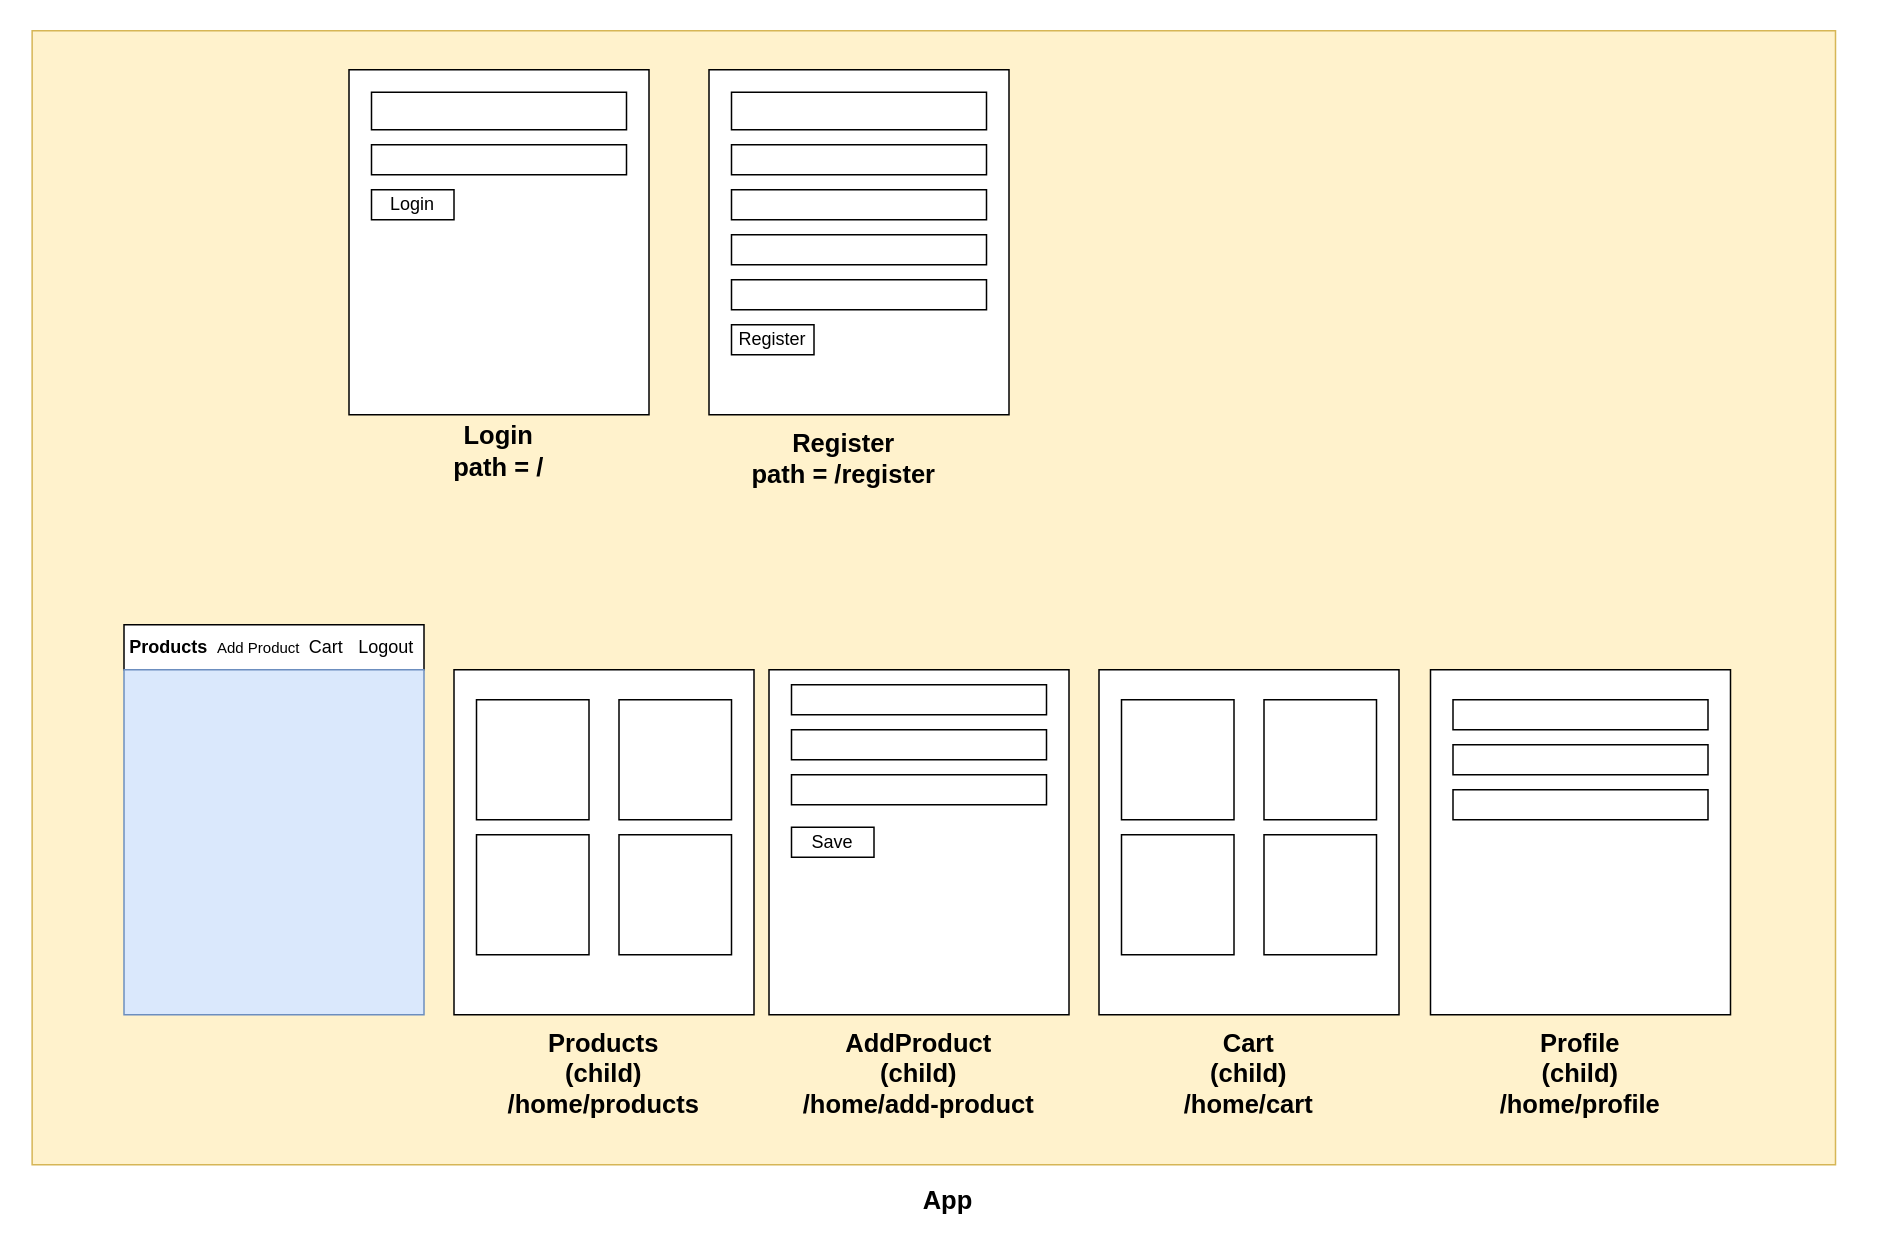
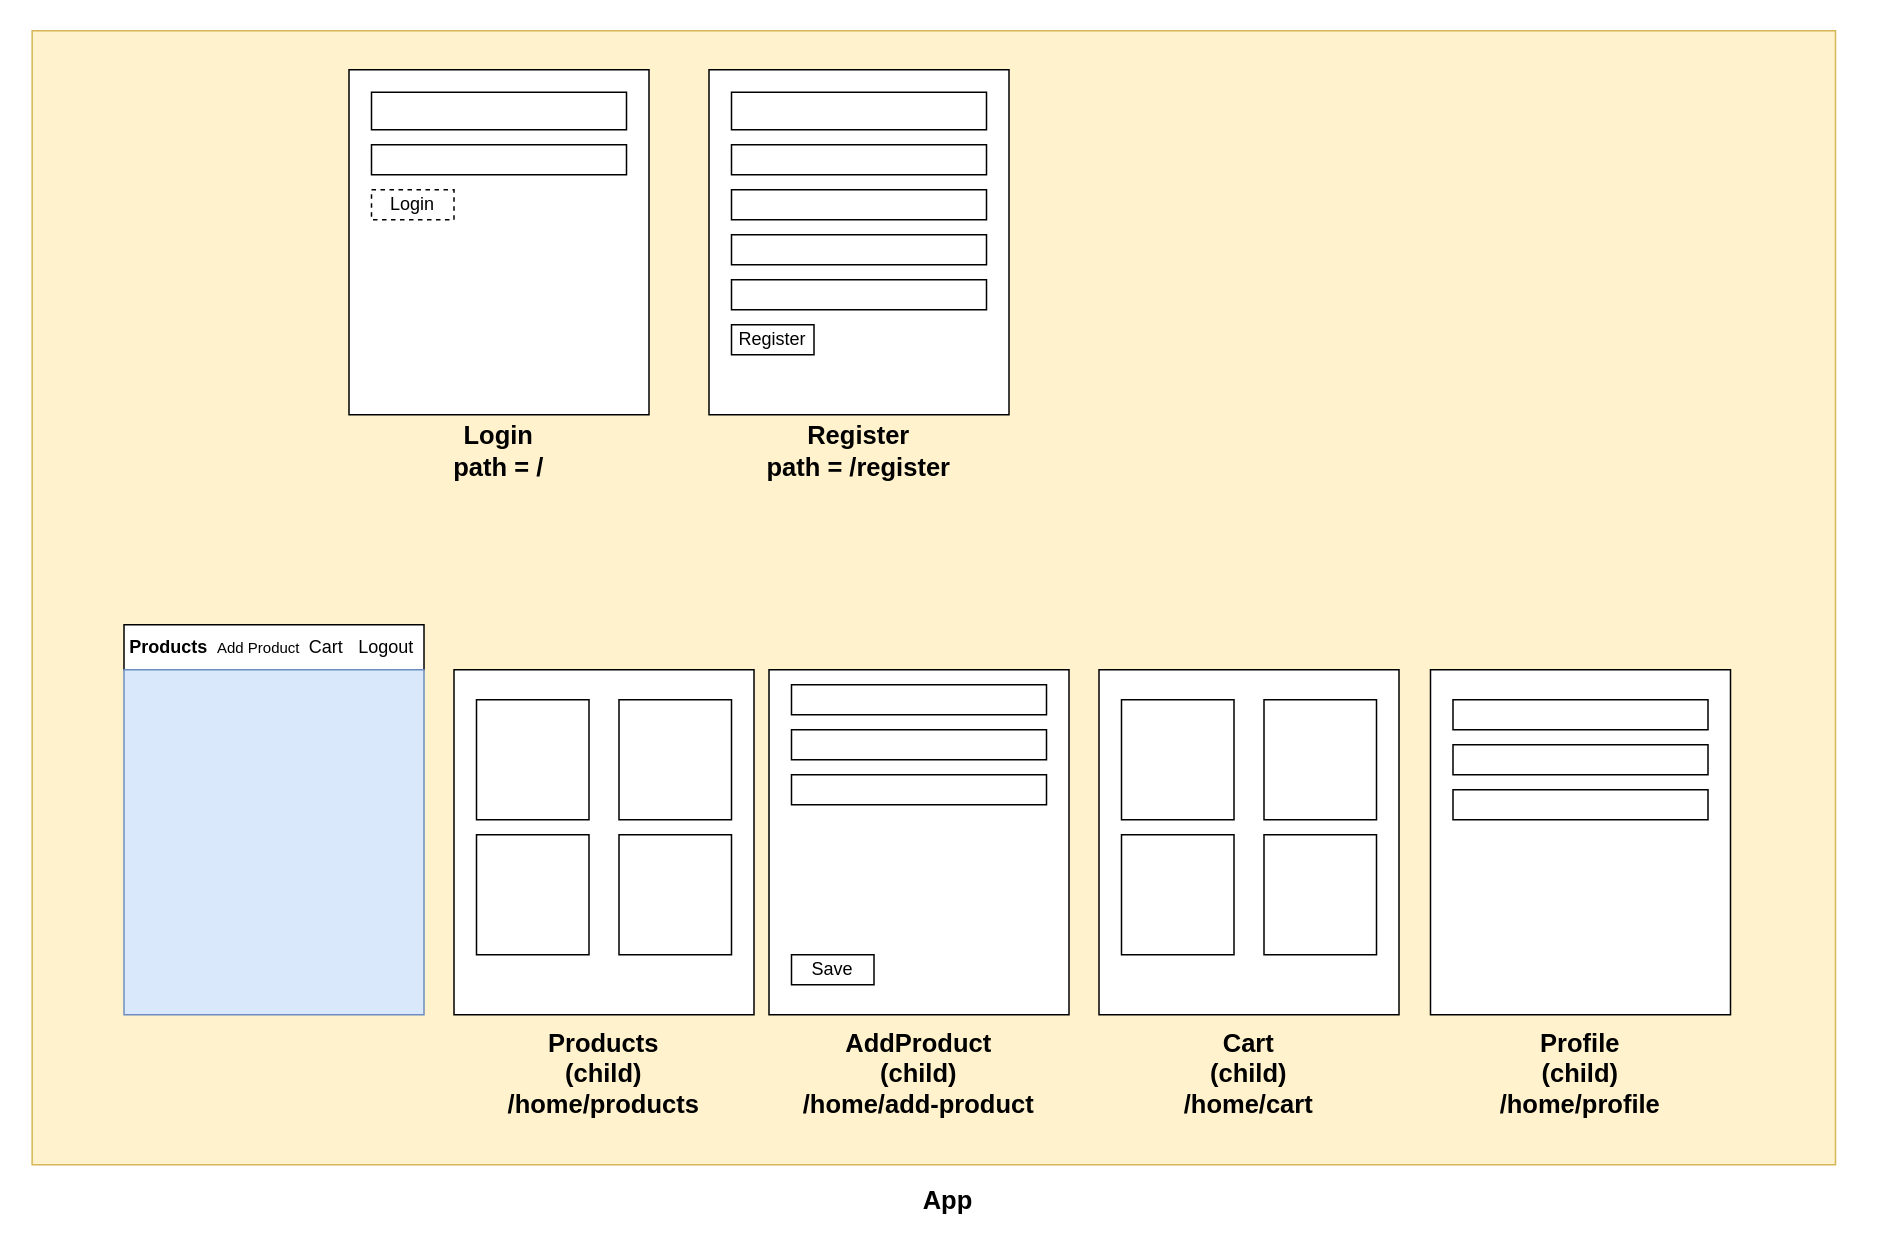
(413, 205) -> (413, 205)
(844, 460) -> (859, 452)
(833, 842) -> (833, 970)
